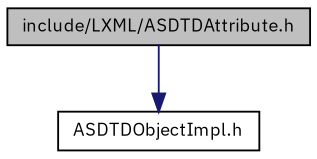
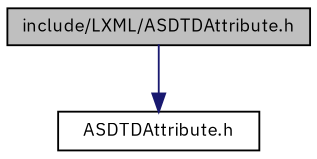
(159, 131) -> (159, 131)
